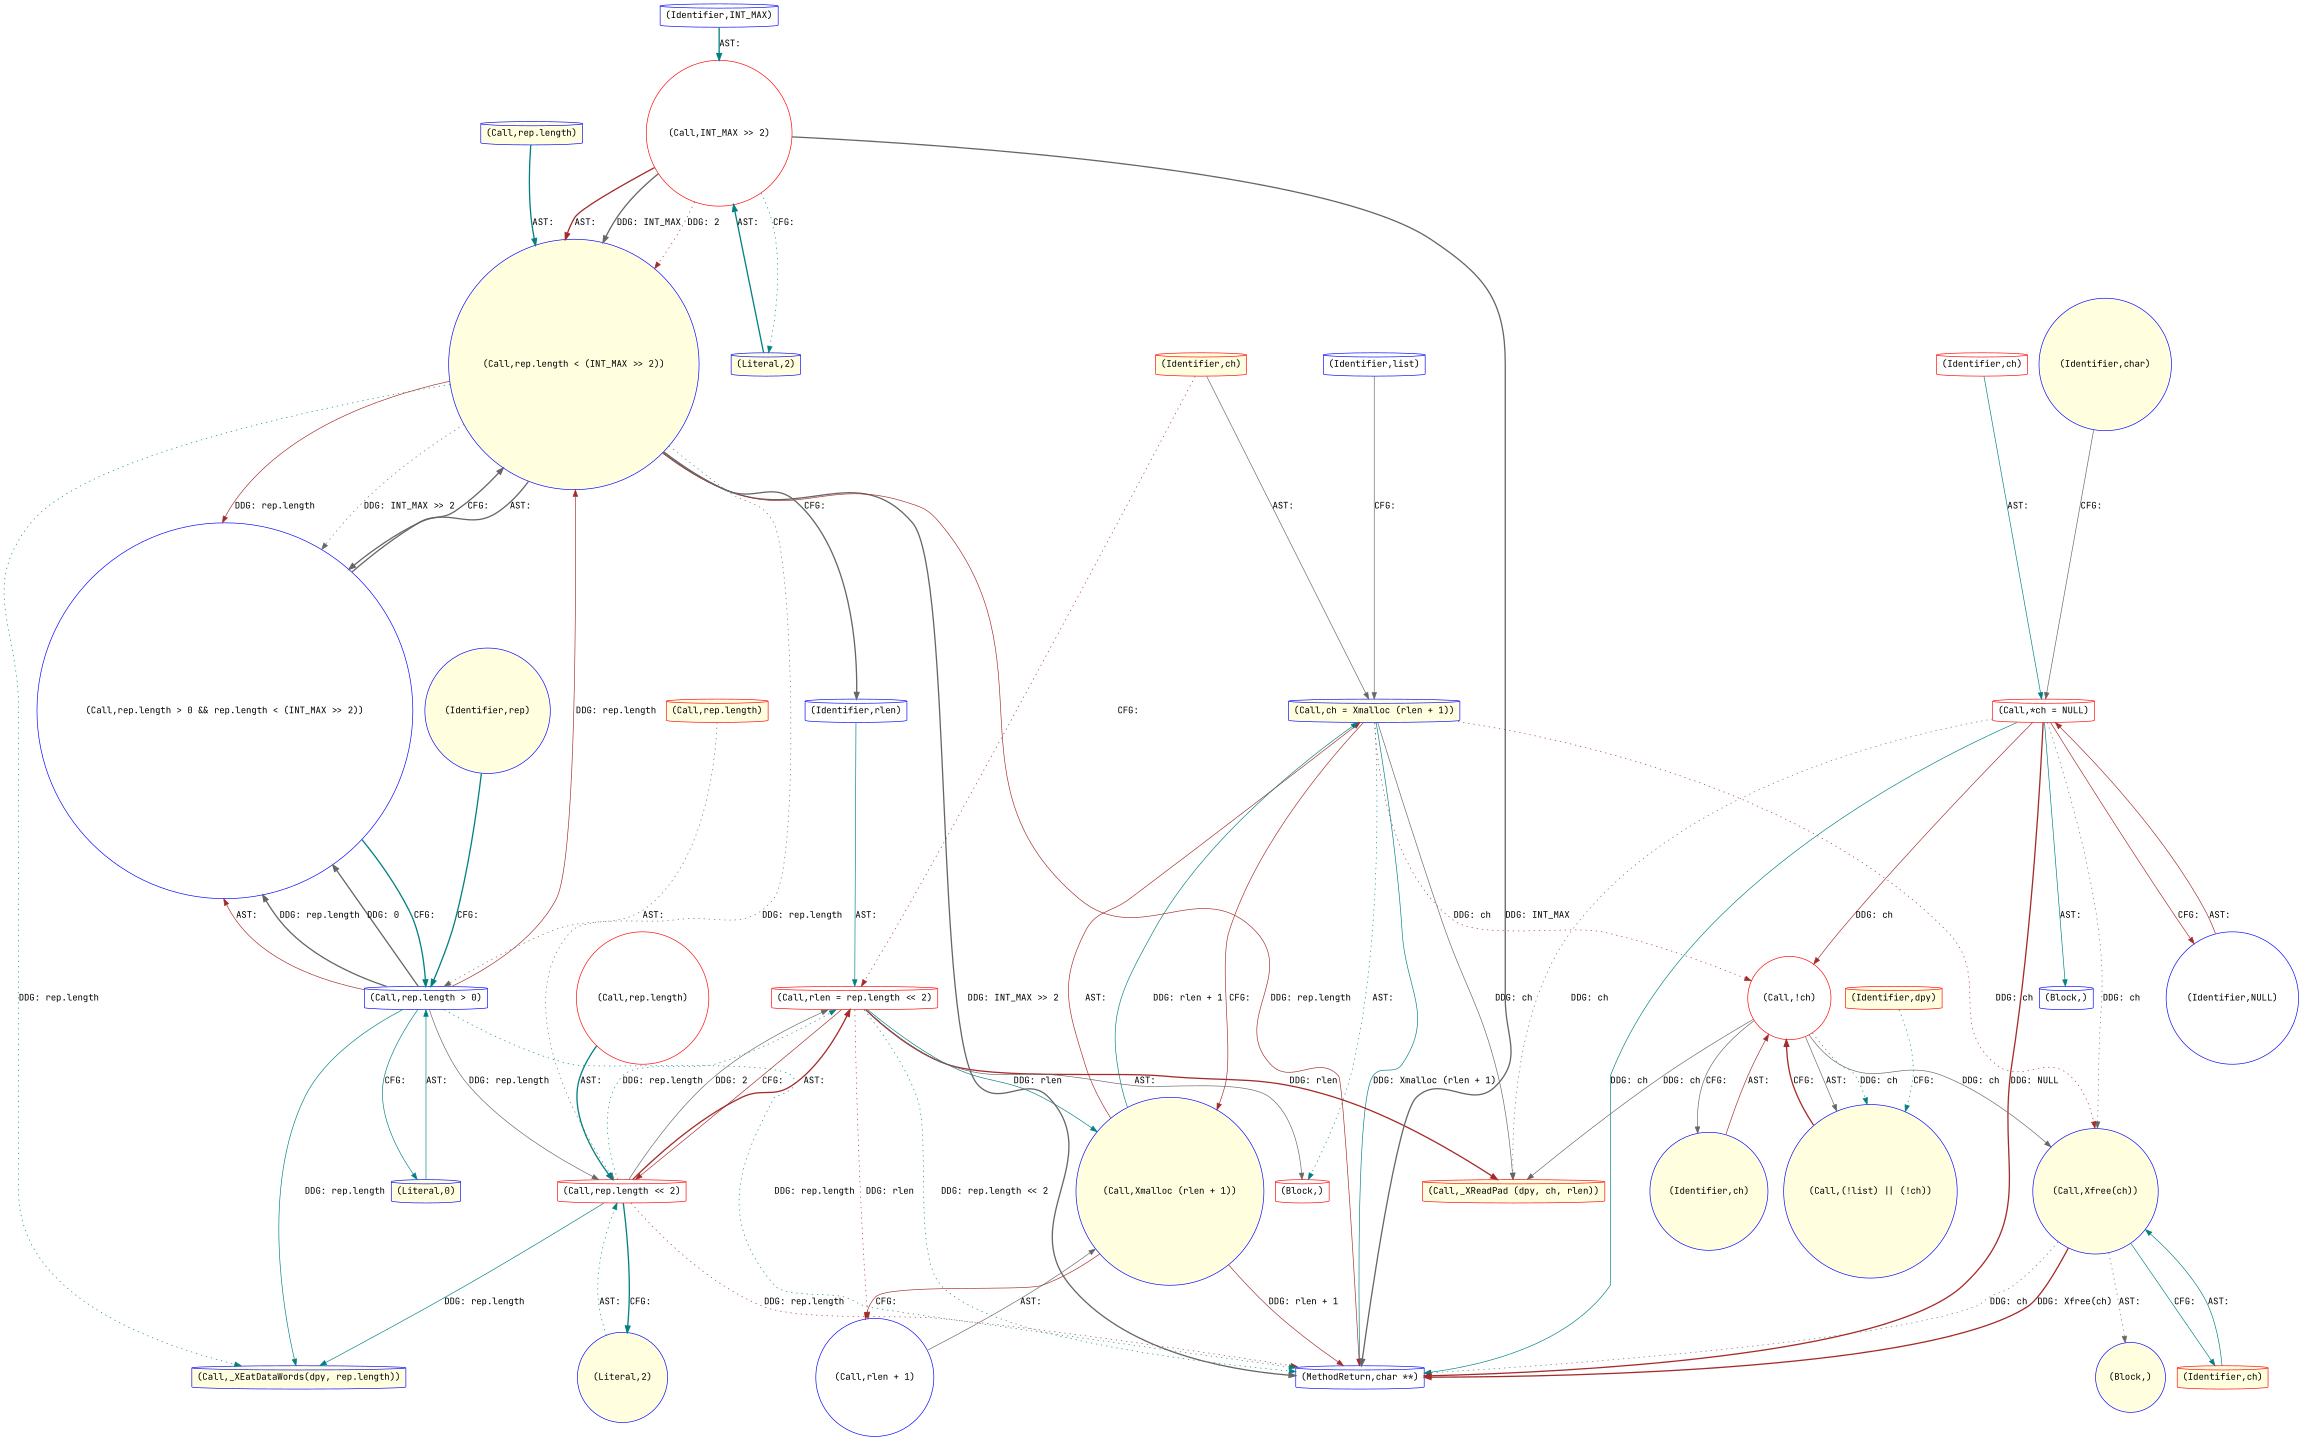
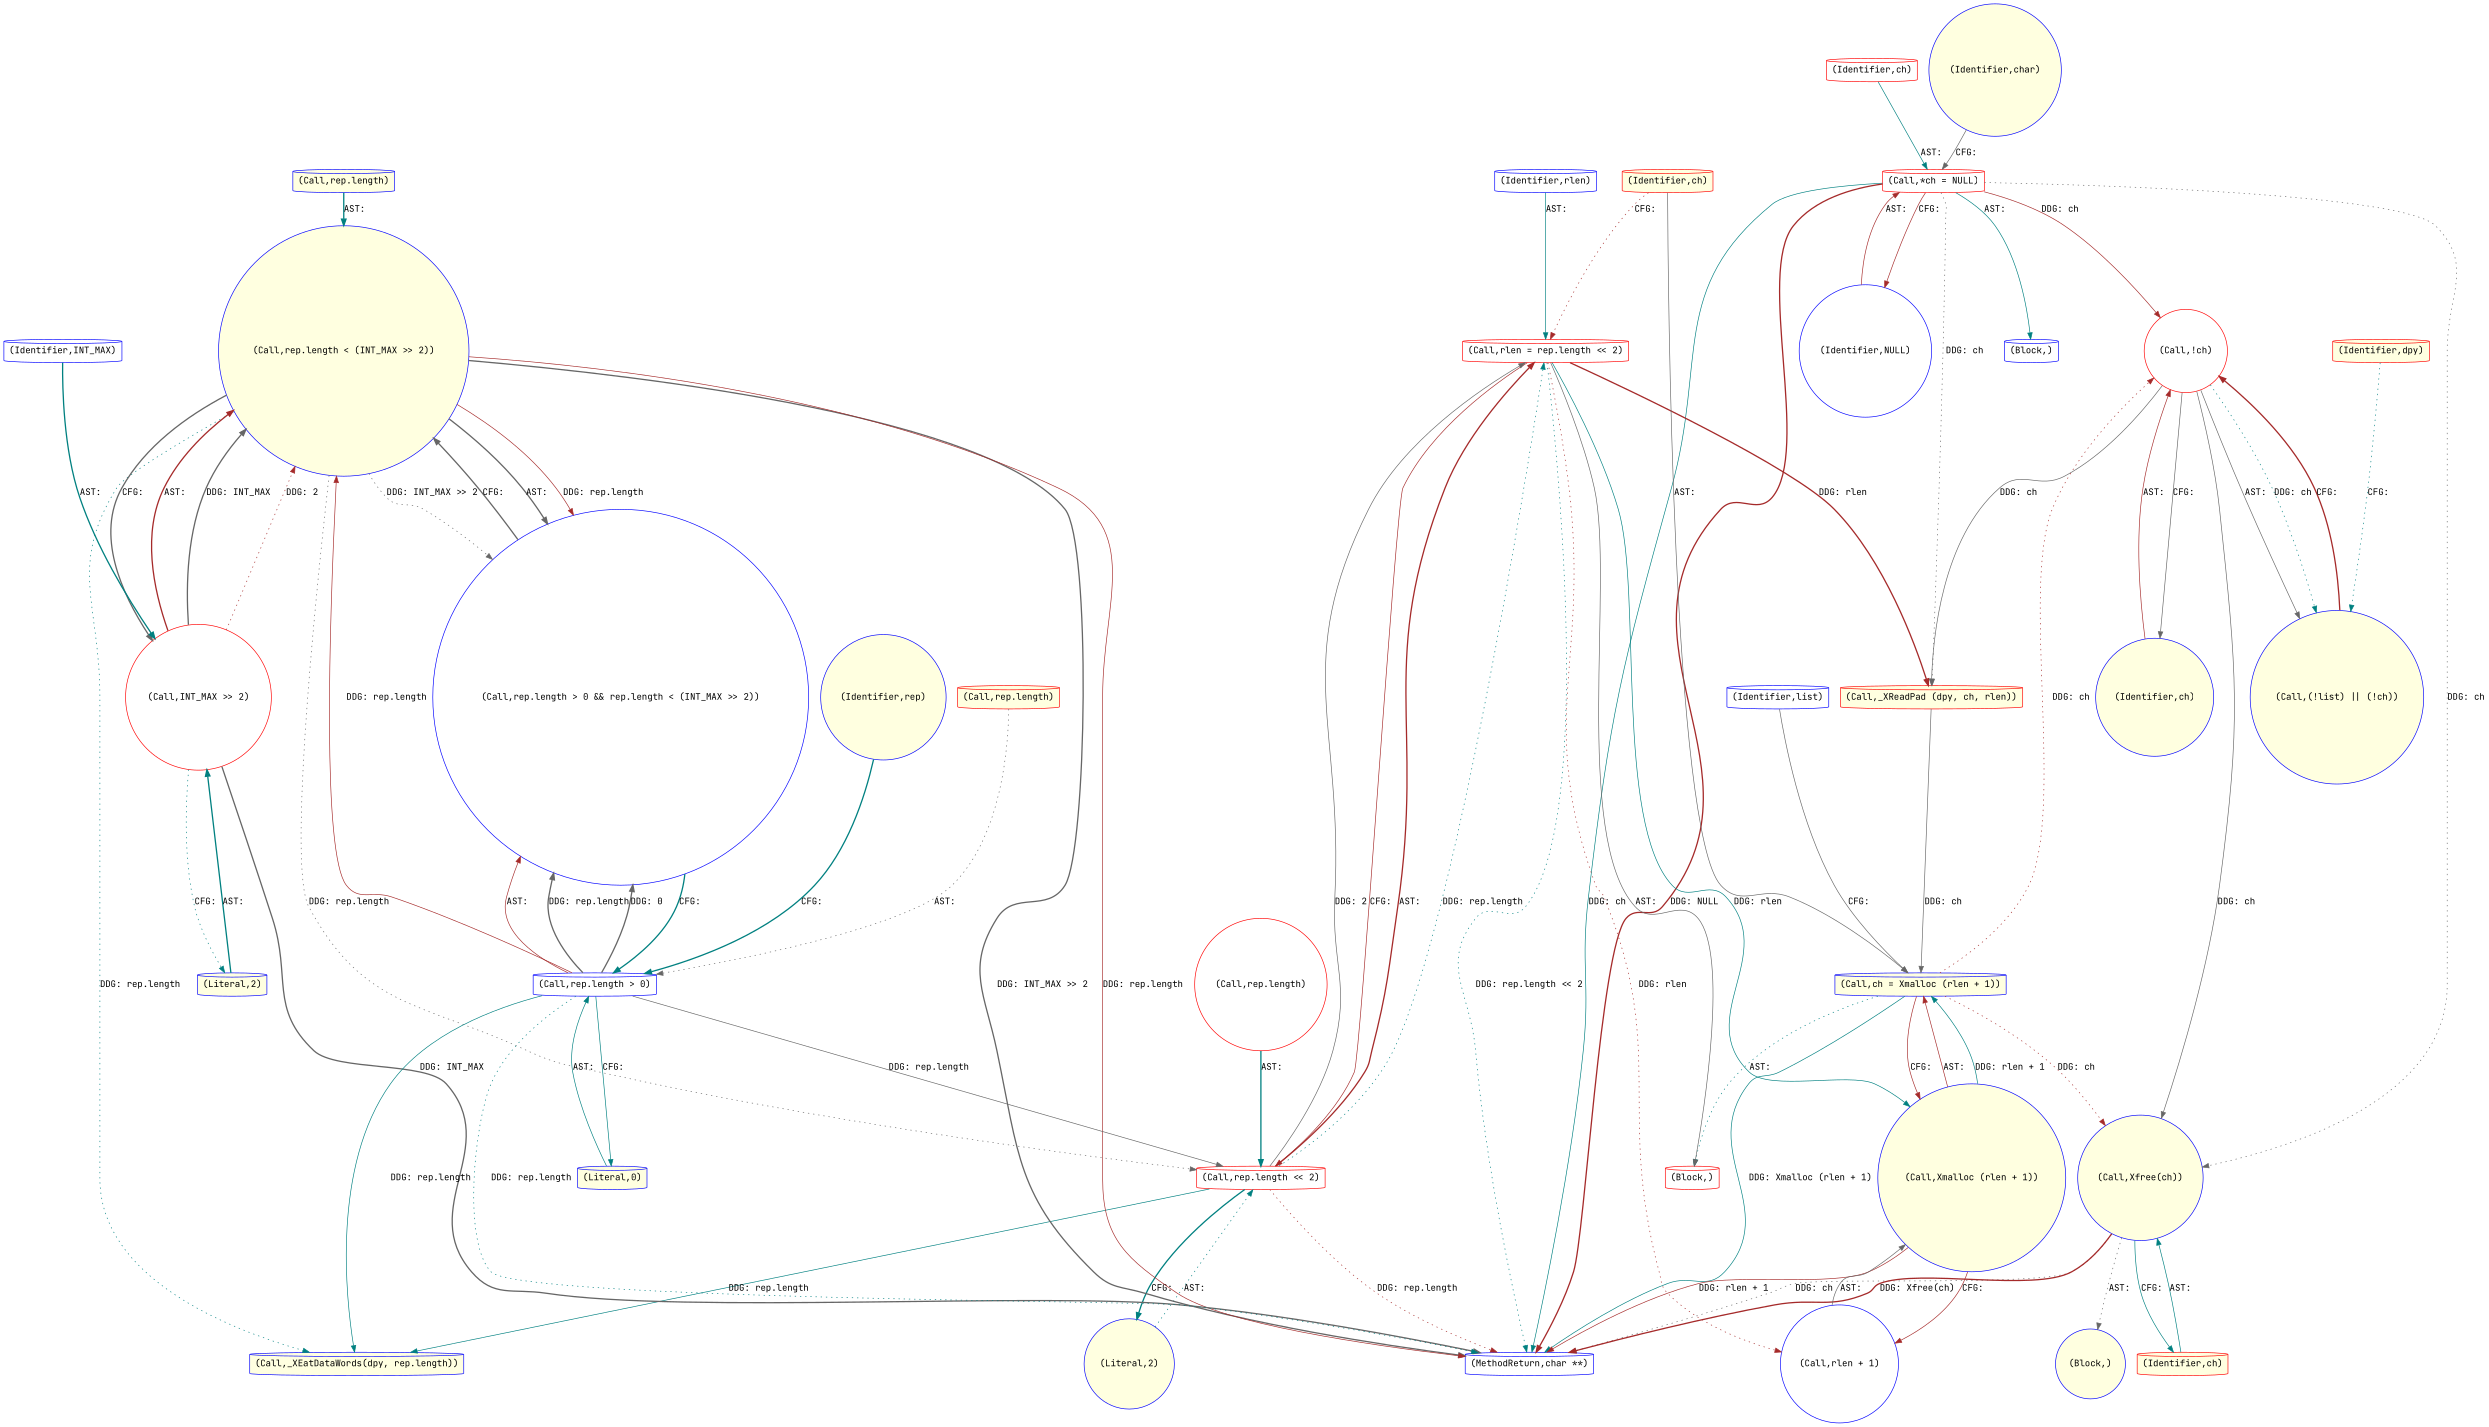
(816, 524) -> (119, 495)
(1451, 947) -> (1926, 838)
